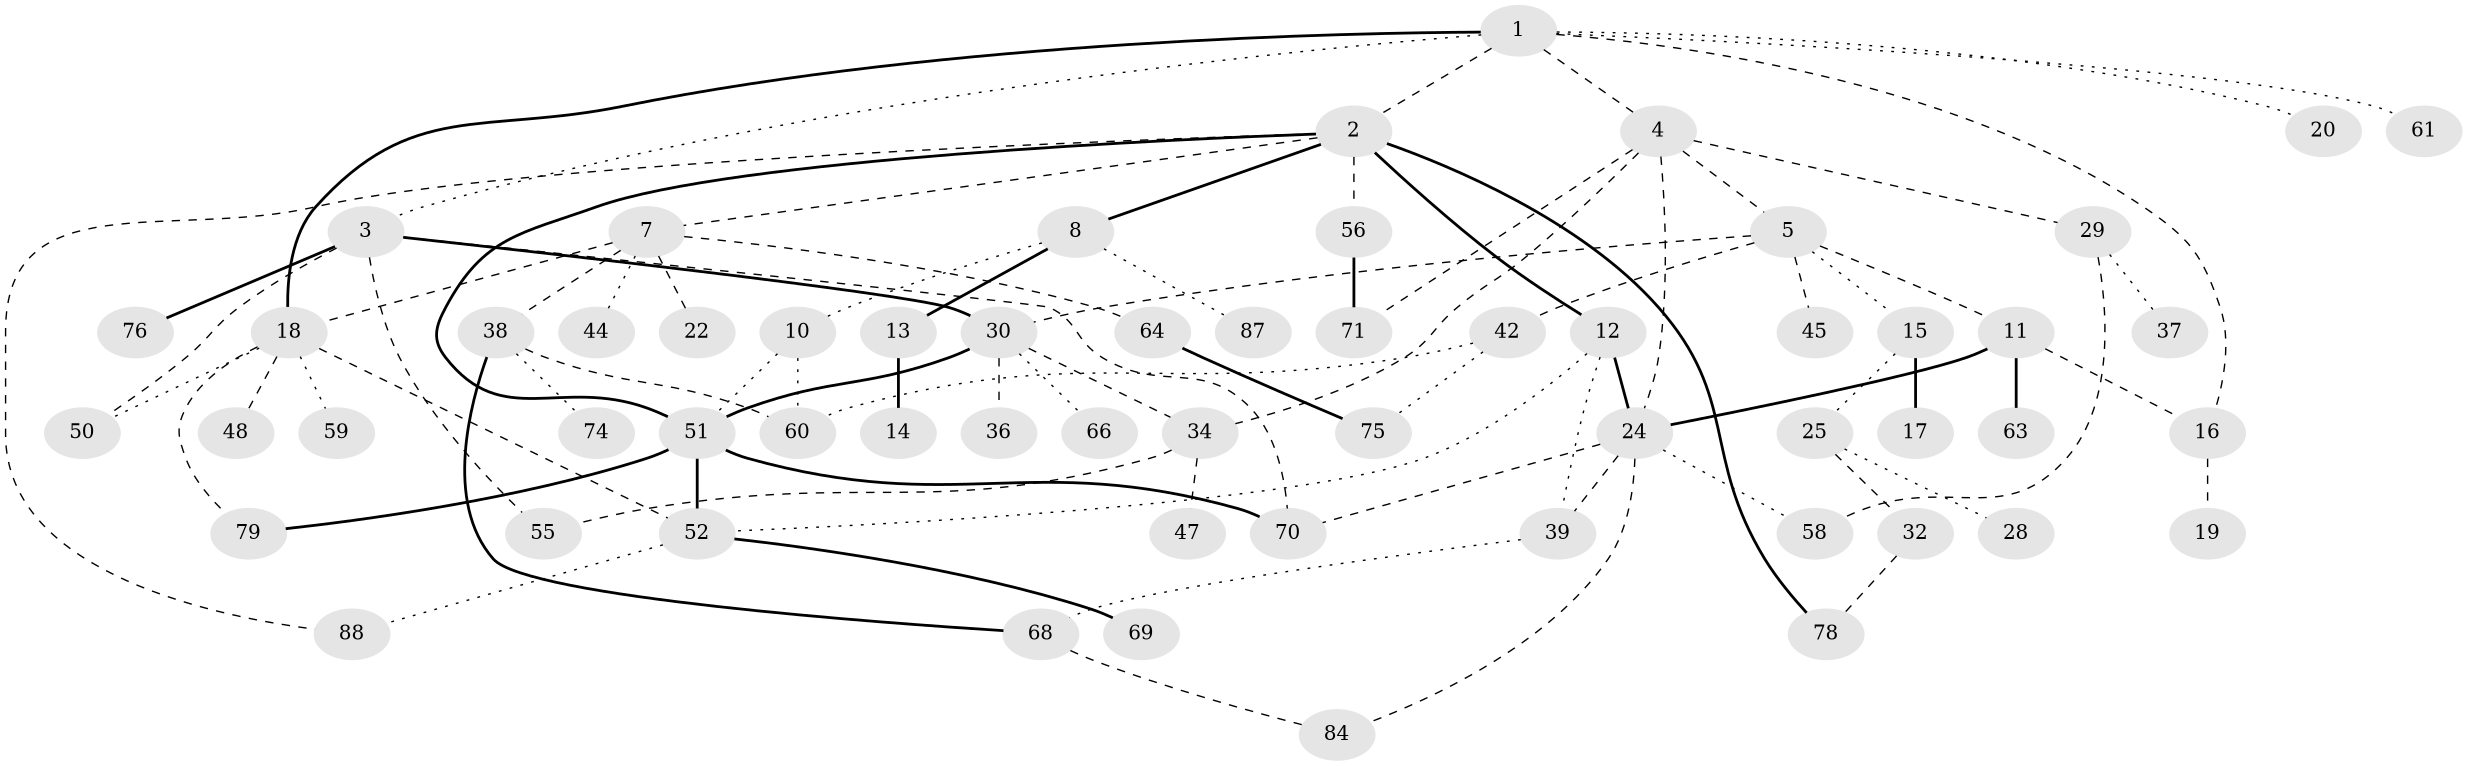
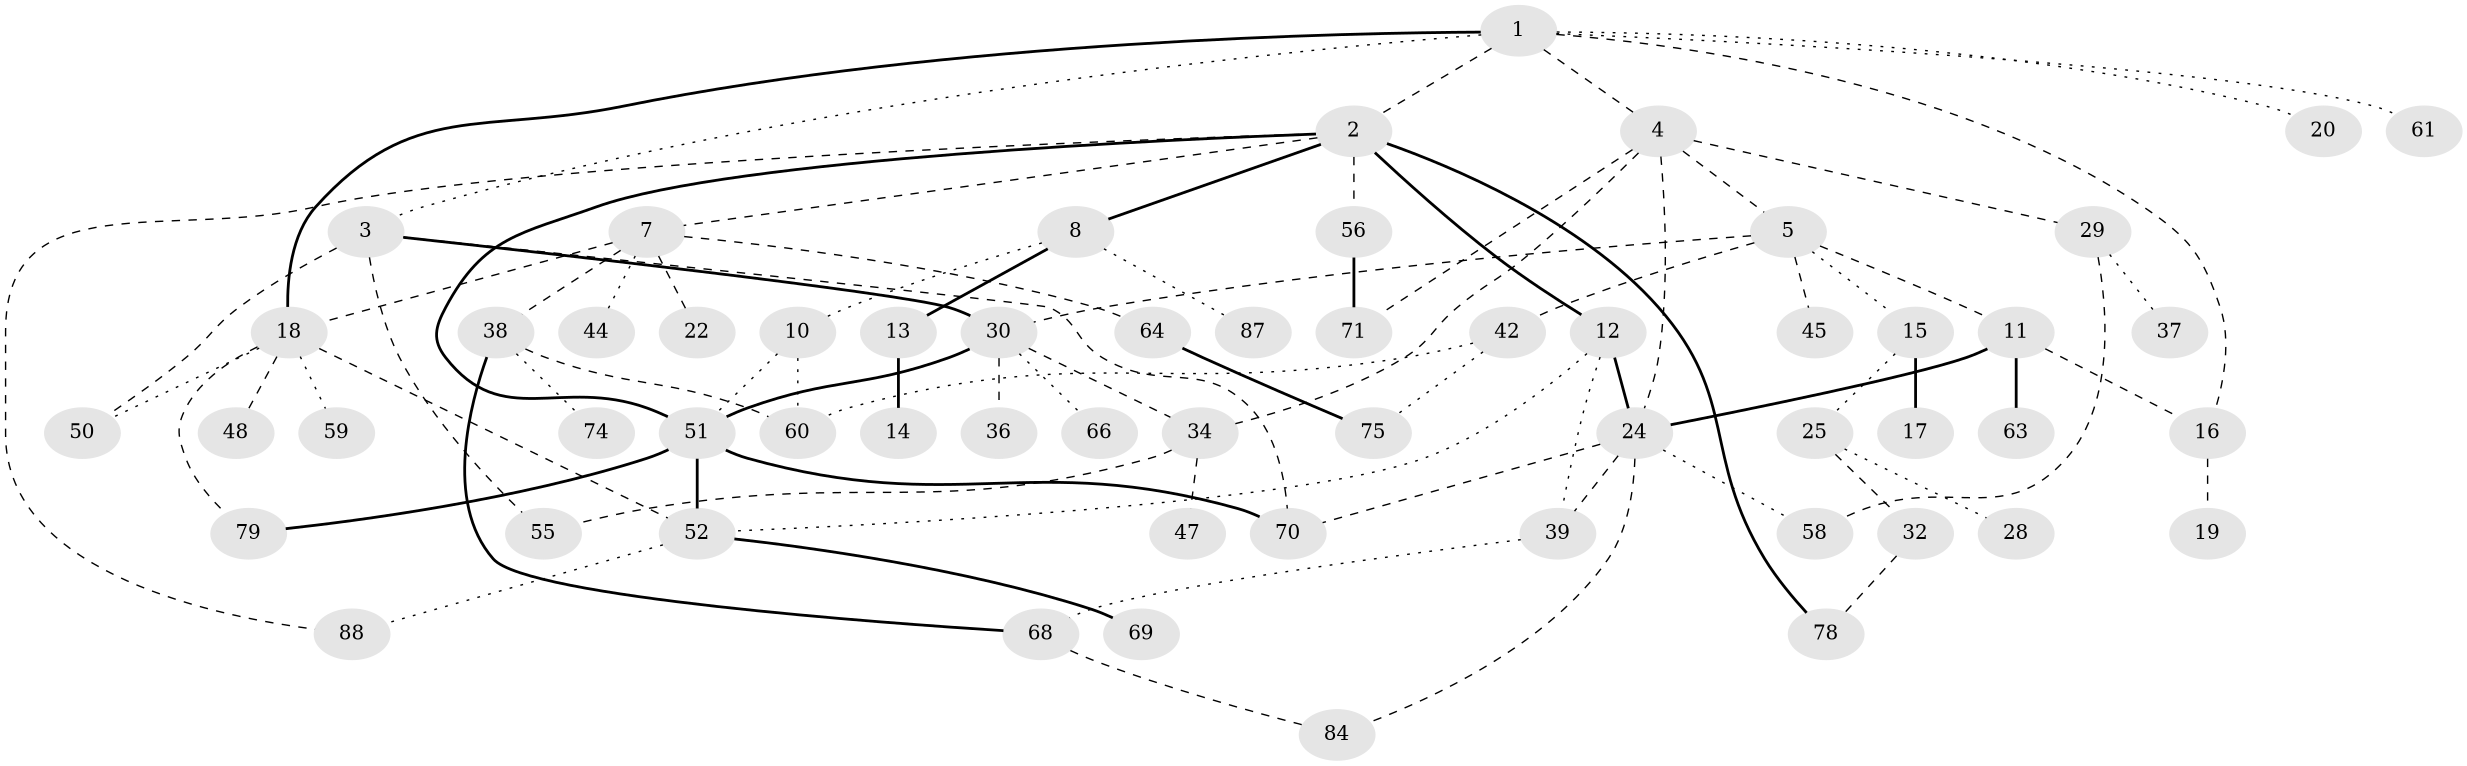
(136, 333) -> none
